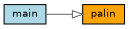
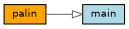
(59, 14) -> (59, 14)
